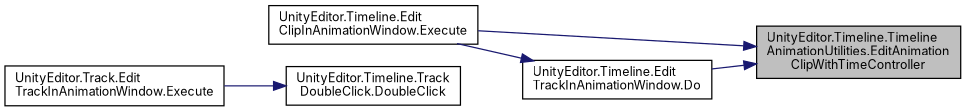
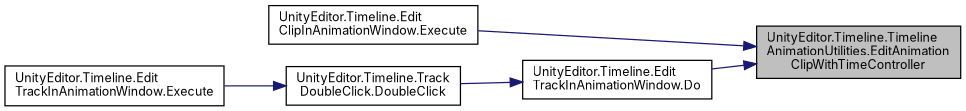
(489, 51) -> (485, 83)
(114, 86) -> (114, 86)
